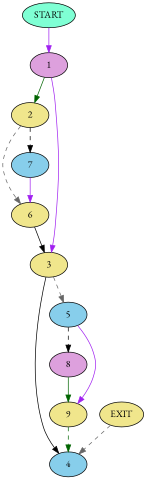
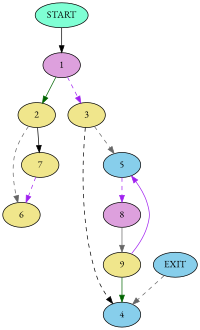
(49, 37) -> (62, 37)
(30, 137) -> (38, 137)
(59, 161) -> (73, 87)
(30, 165) -> (40, 165)
(30, 186) -> (32, 187)
(38, 236) -> none
(68, 336) -> (122, 186)
(95, 361) -> (149, 218)
(35, 364) -> (85, 215)
(68, 386) -> (122, 236)
(122, 414) -> (175, 265)
(68, 436) -> (122, 286)
